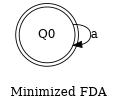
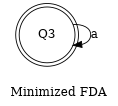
(47, 35) -> (47, 35)
